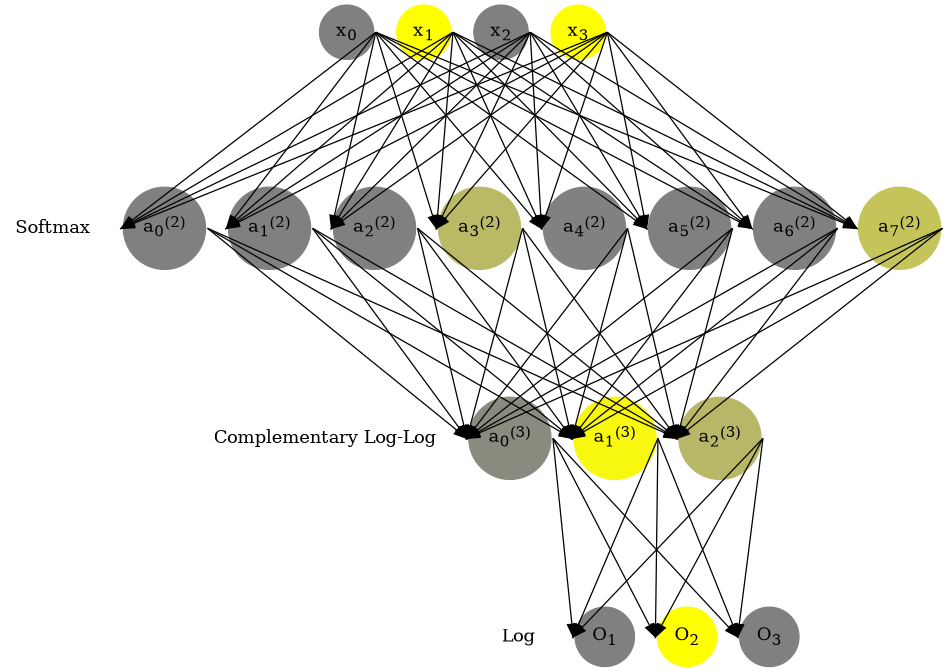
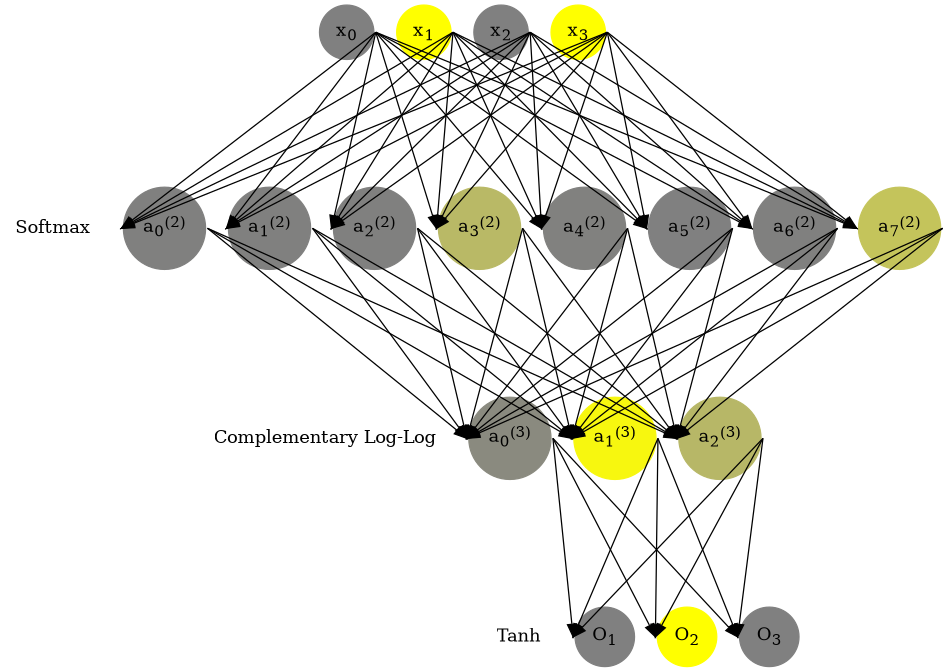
(519, 637) -> (519, 637)
